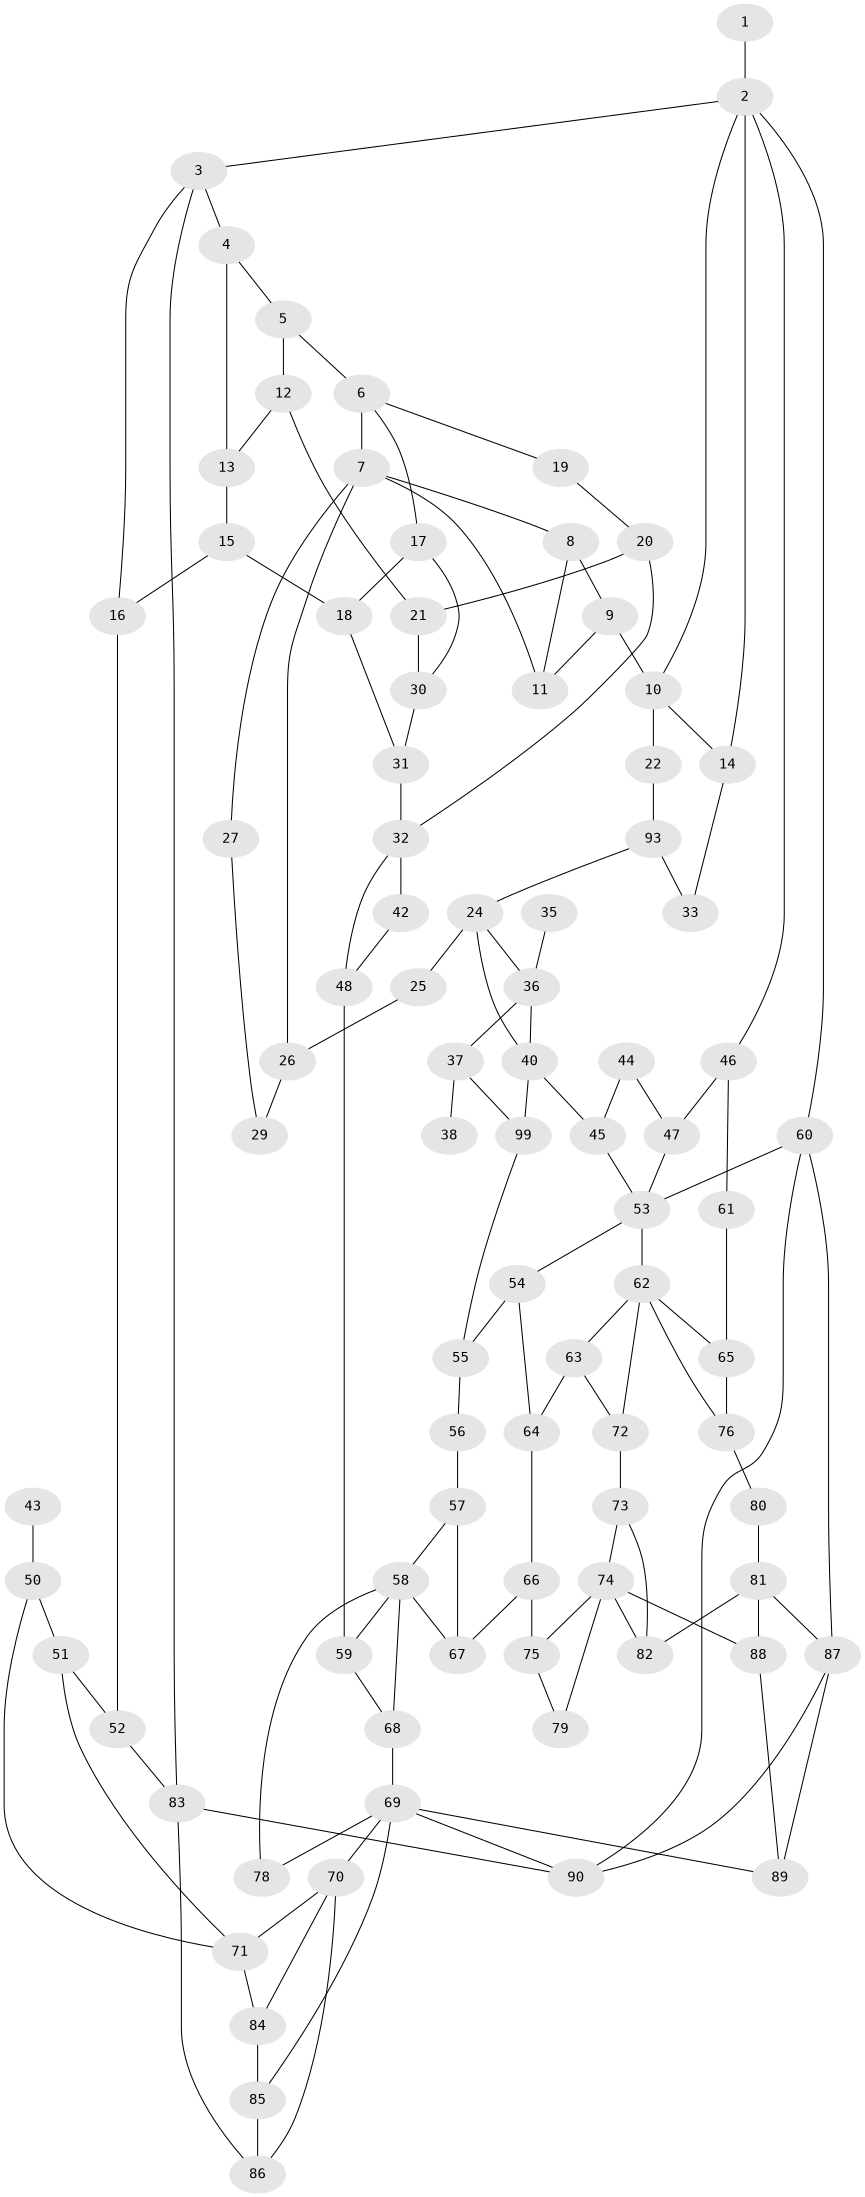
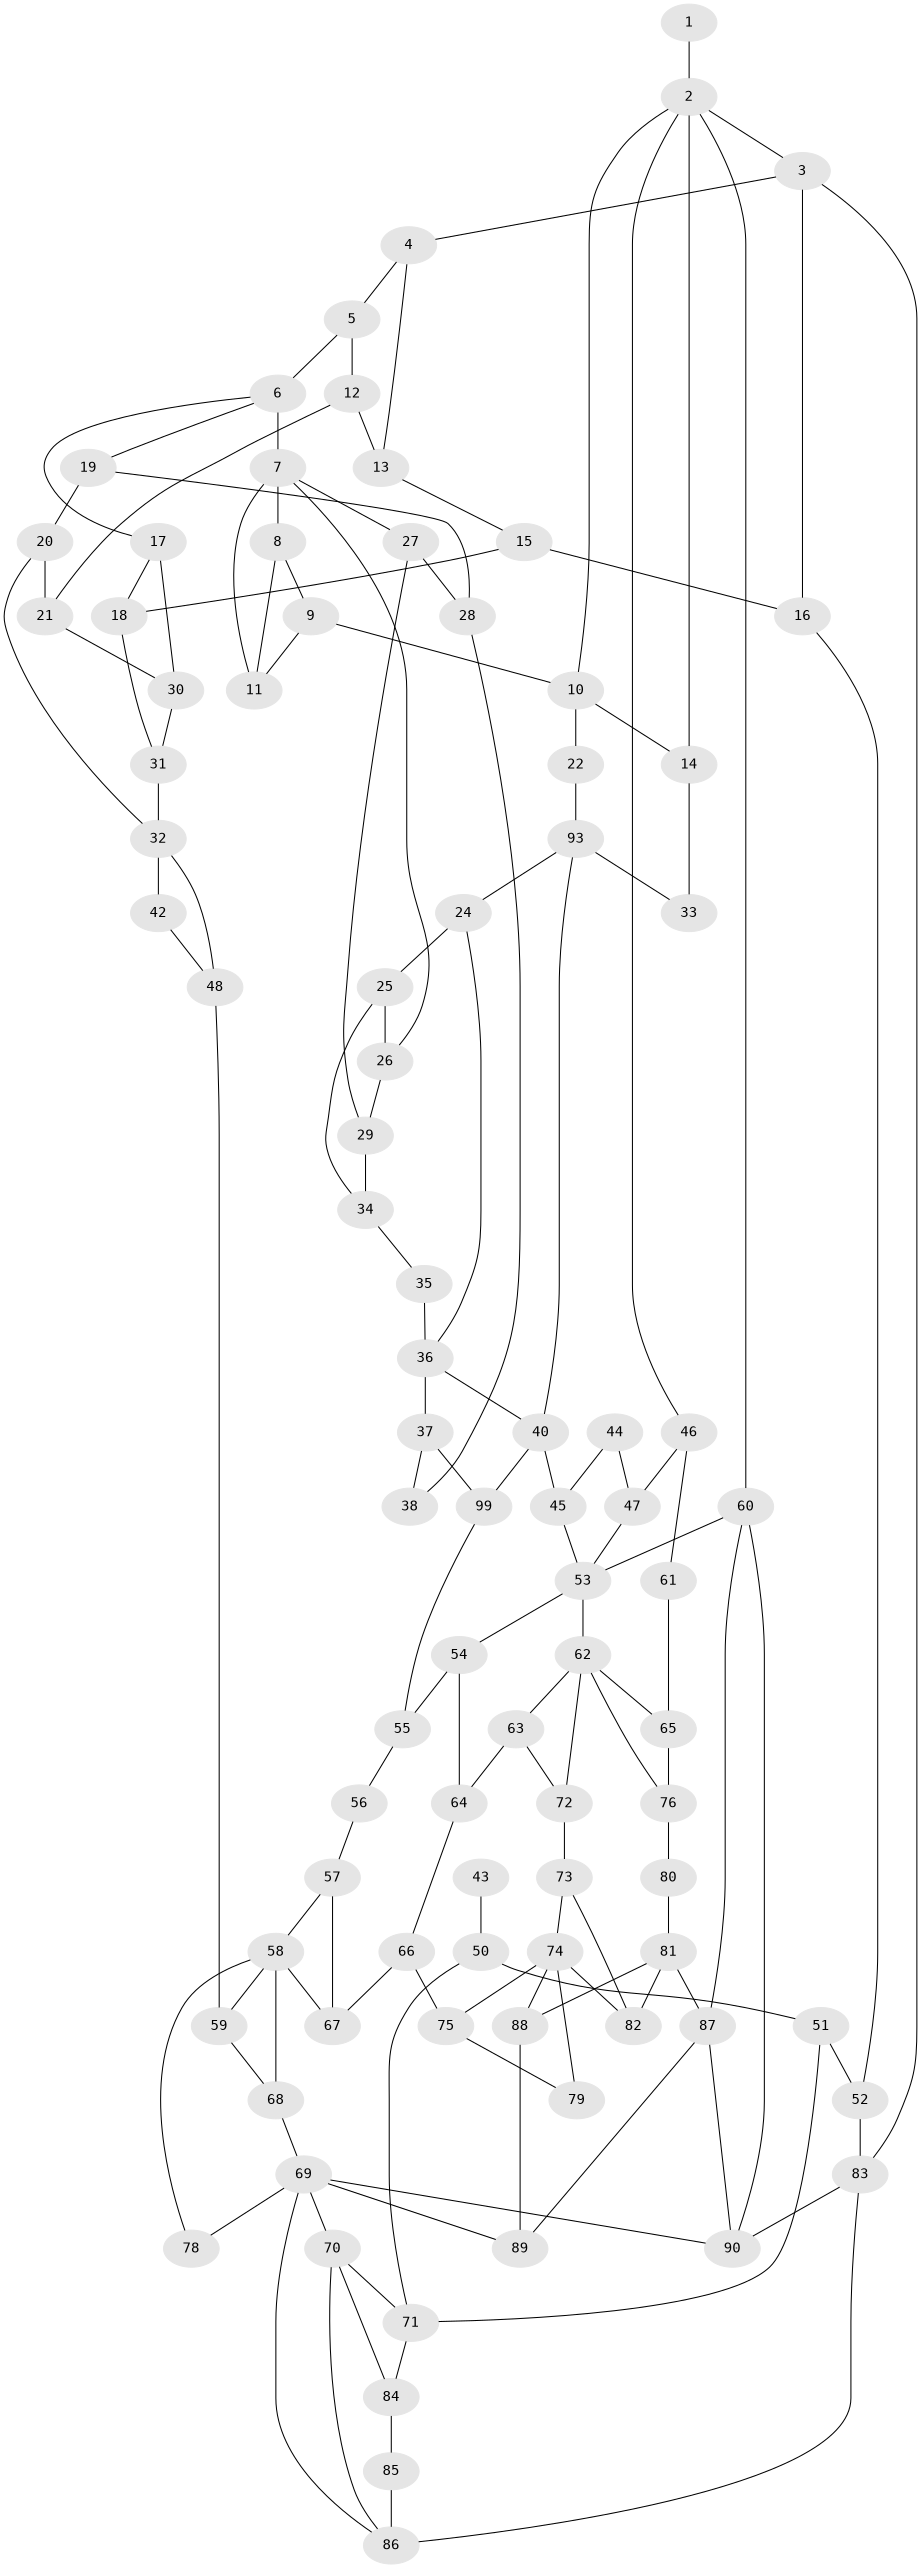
none -> (468, 616)
(489, 991) -> (559, 1136)
none -> (366, 1210)
(345, 1959) -> (276, 2380)
